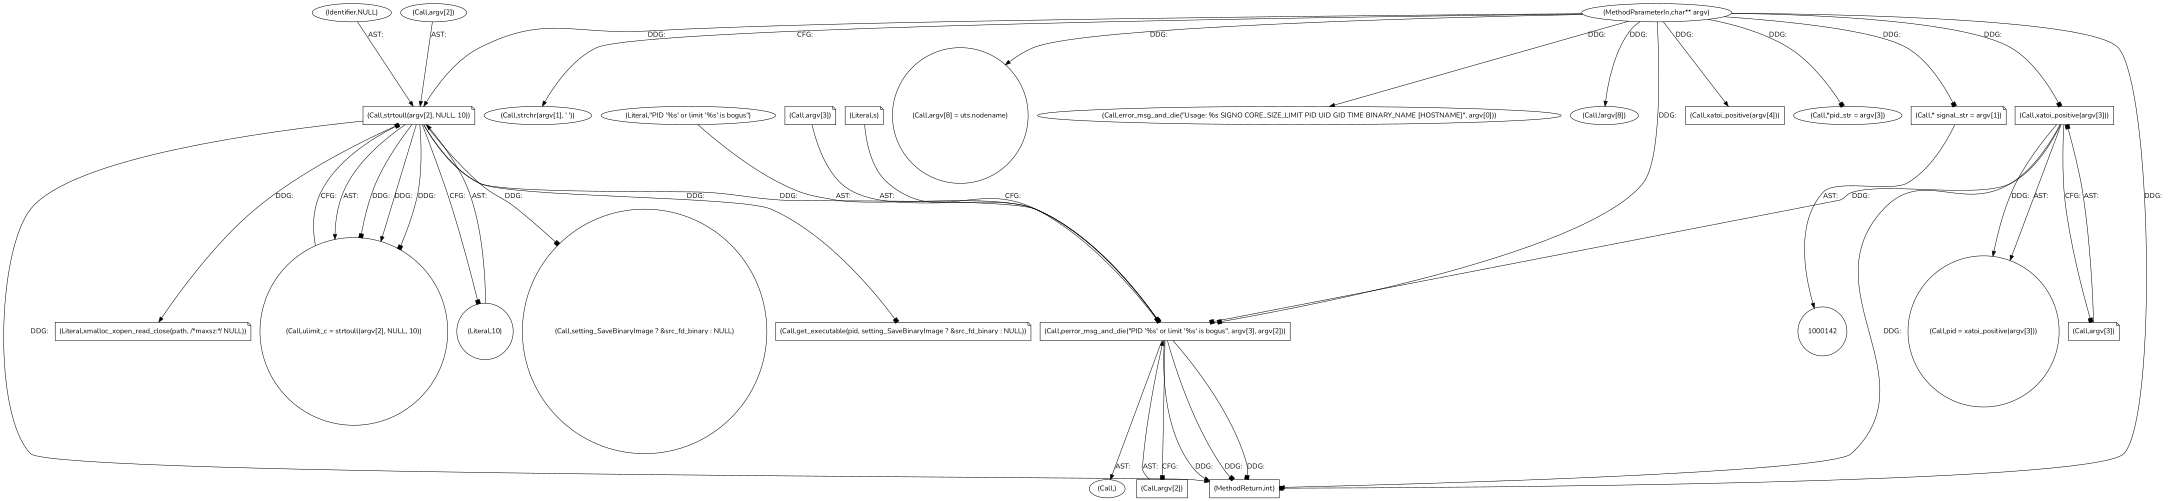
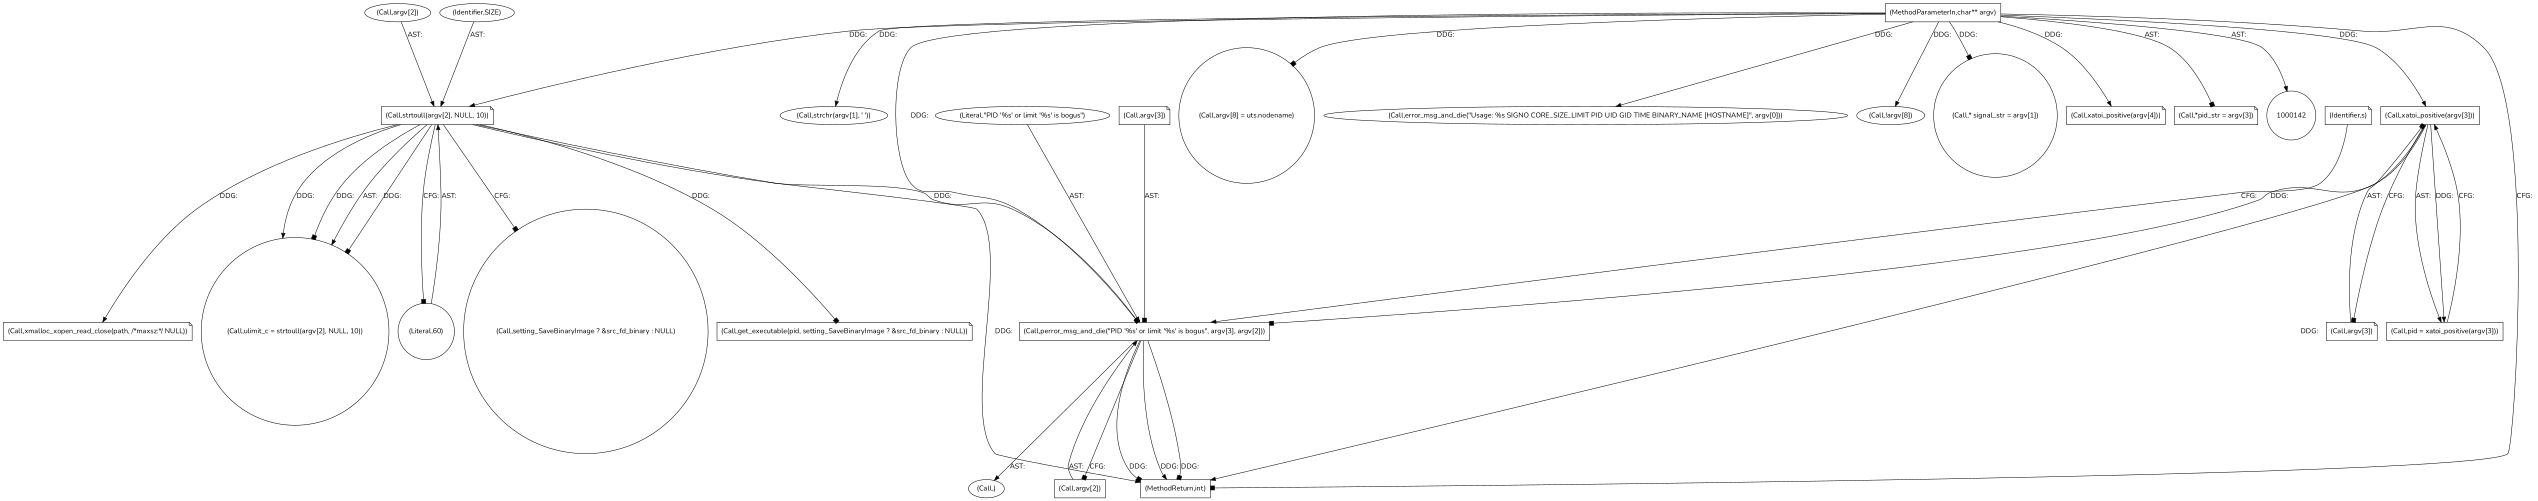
(352, 13) -> (477, 13)
(1657, 13) -> (1943, 13)
(1294, 23) -> (1588, 23)
(1909, 23) -> (2226, 27)
(806, 35) -> (889, 35)
(1779, 35) -> (2153, 35)
(864, 116) -> (2348, 116)
(1735, 116) -> (2116, 116)
(1848, 116) -> (2216, 116)
(1959, 116) -> (1995, 116)
(333, 173) -> none
(1845, 186) -> (2156, 28)
(515, 196) -> (503, 196)
(2154, 196) -> (2525, 196)
none -> (2460, 225)
(153, 331) -> (98, 331)
(485, 331) -> (426, 331)
(1984, 331) -> (2445, 331)
